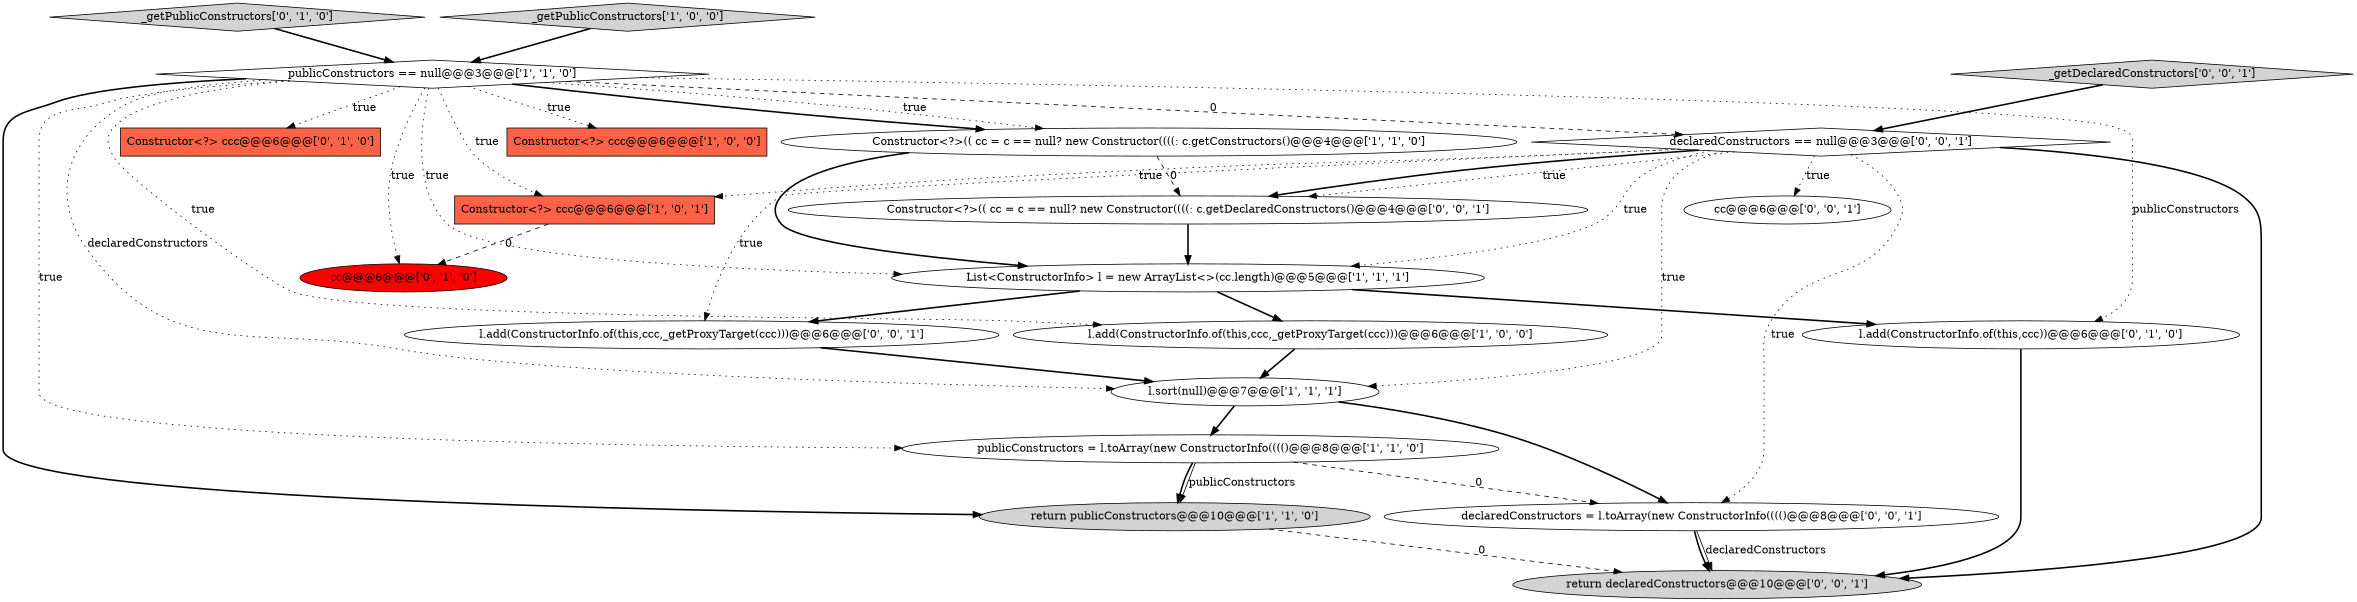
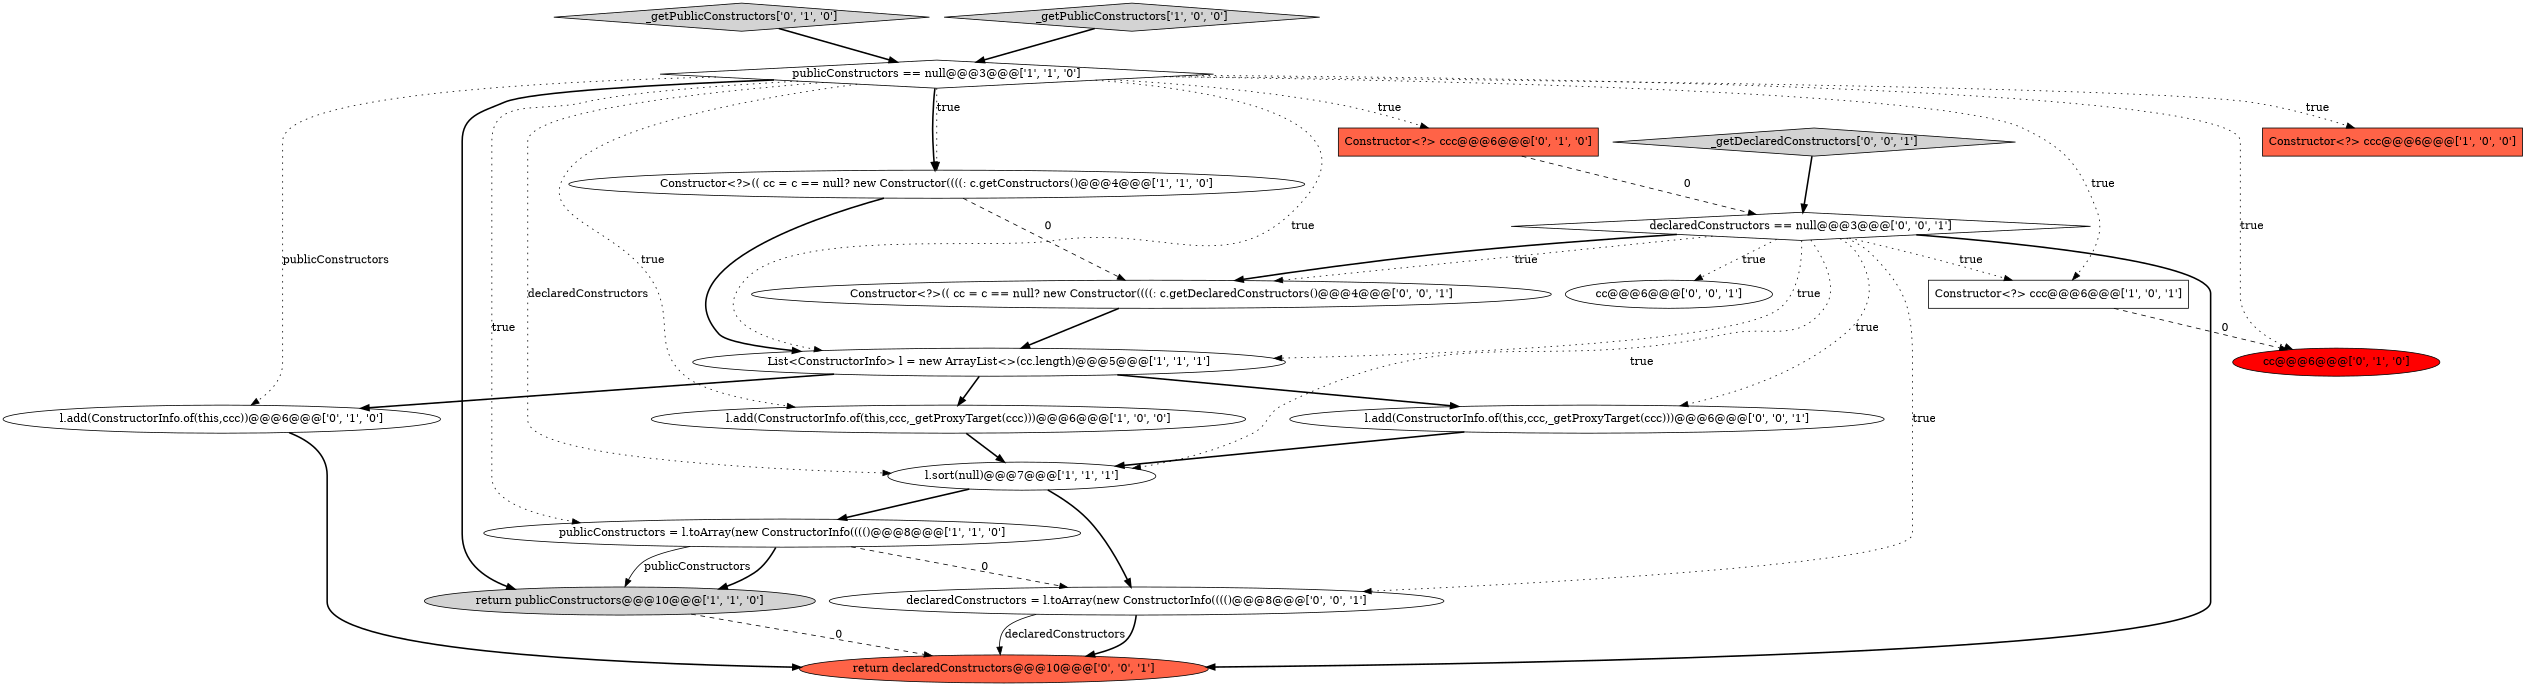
(1121, 108) -> (1635, 184)
(585, 210) -> (2058, 294)
(1717, 585) -> (1004, 669)
